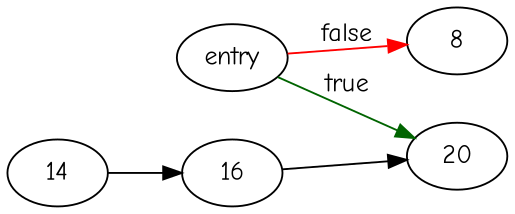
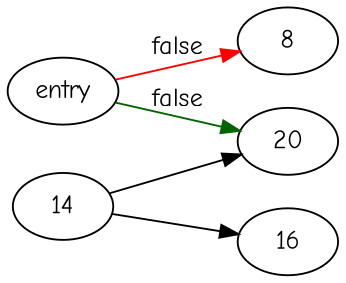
(347, 85) -> (178, 99)
(335, 165) -> (166, 177)
